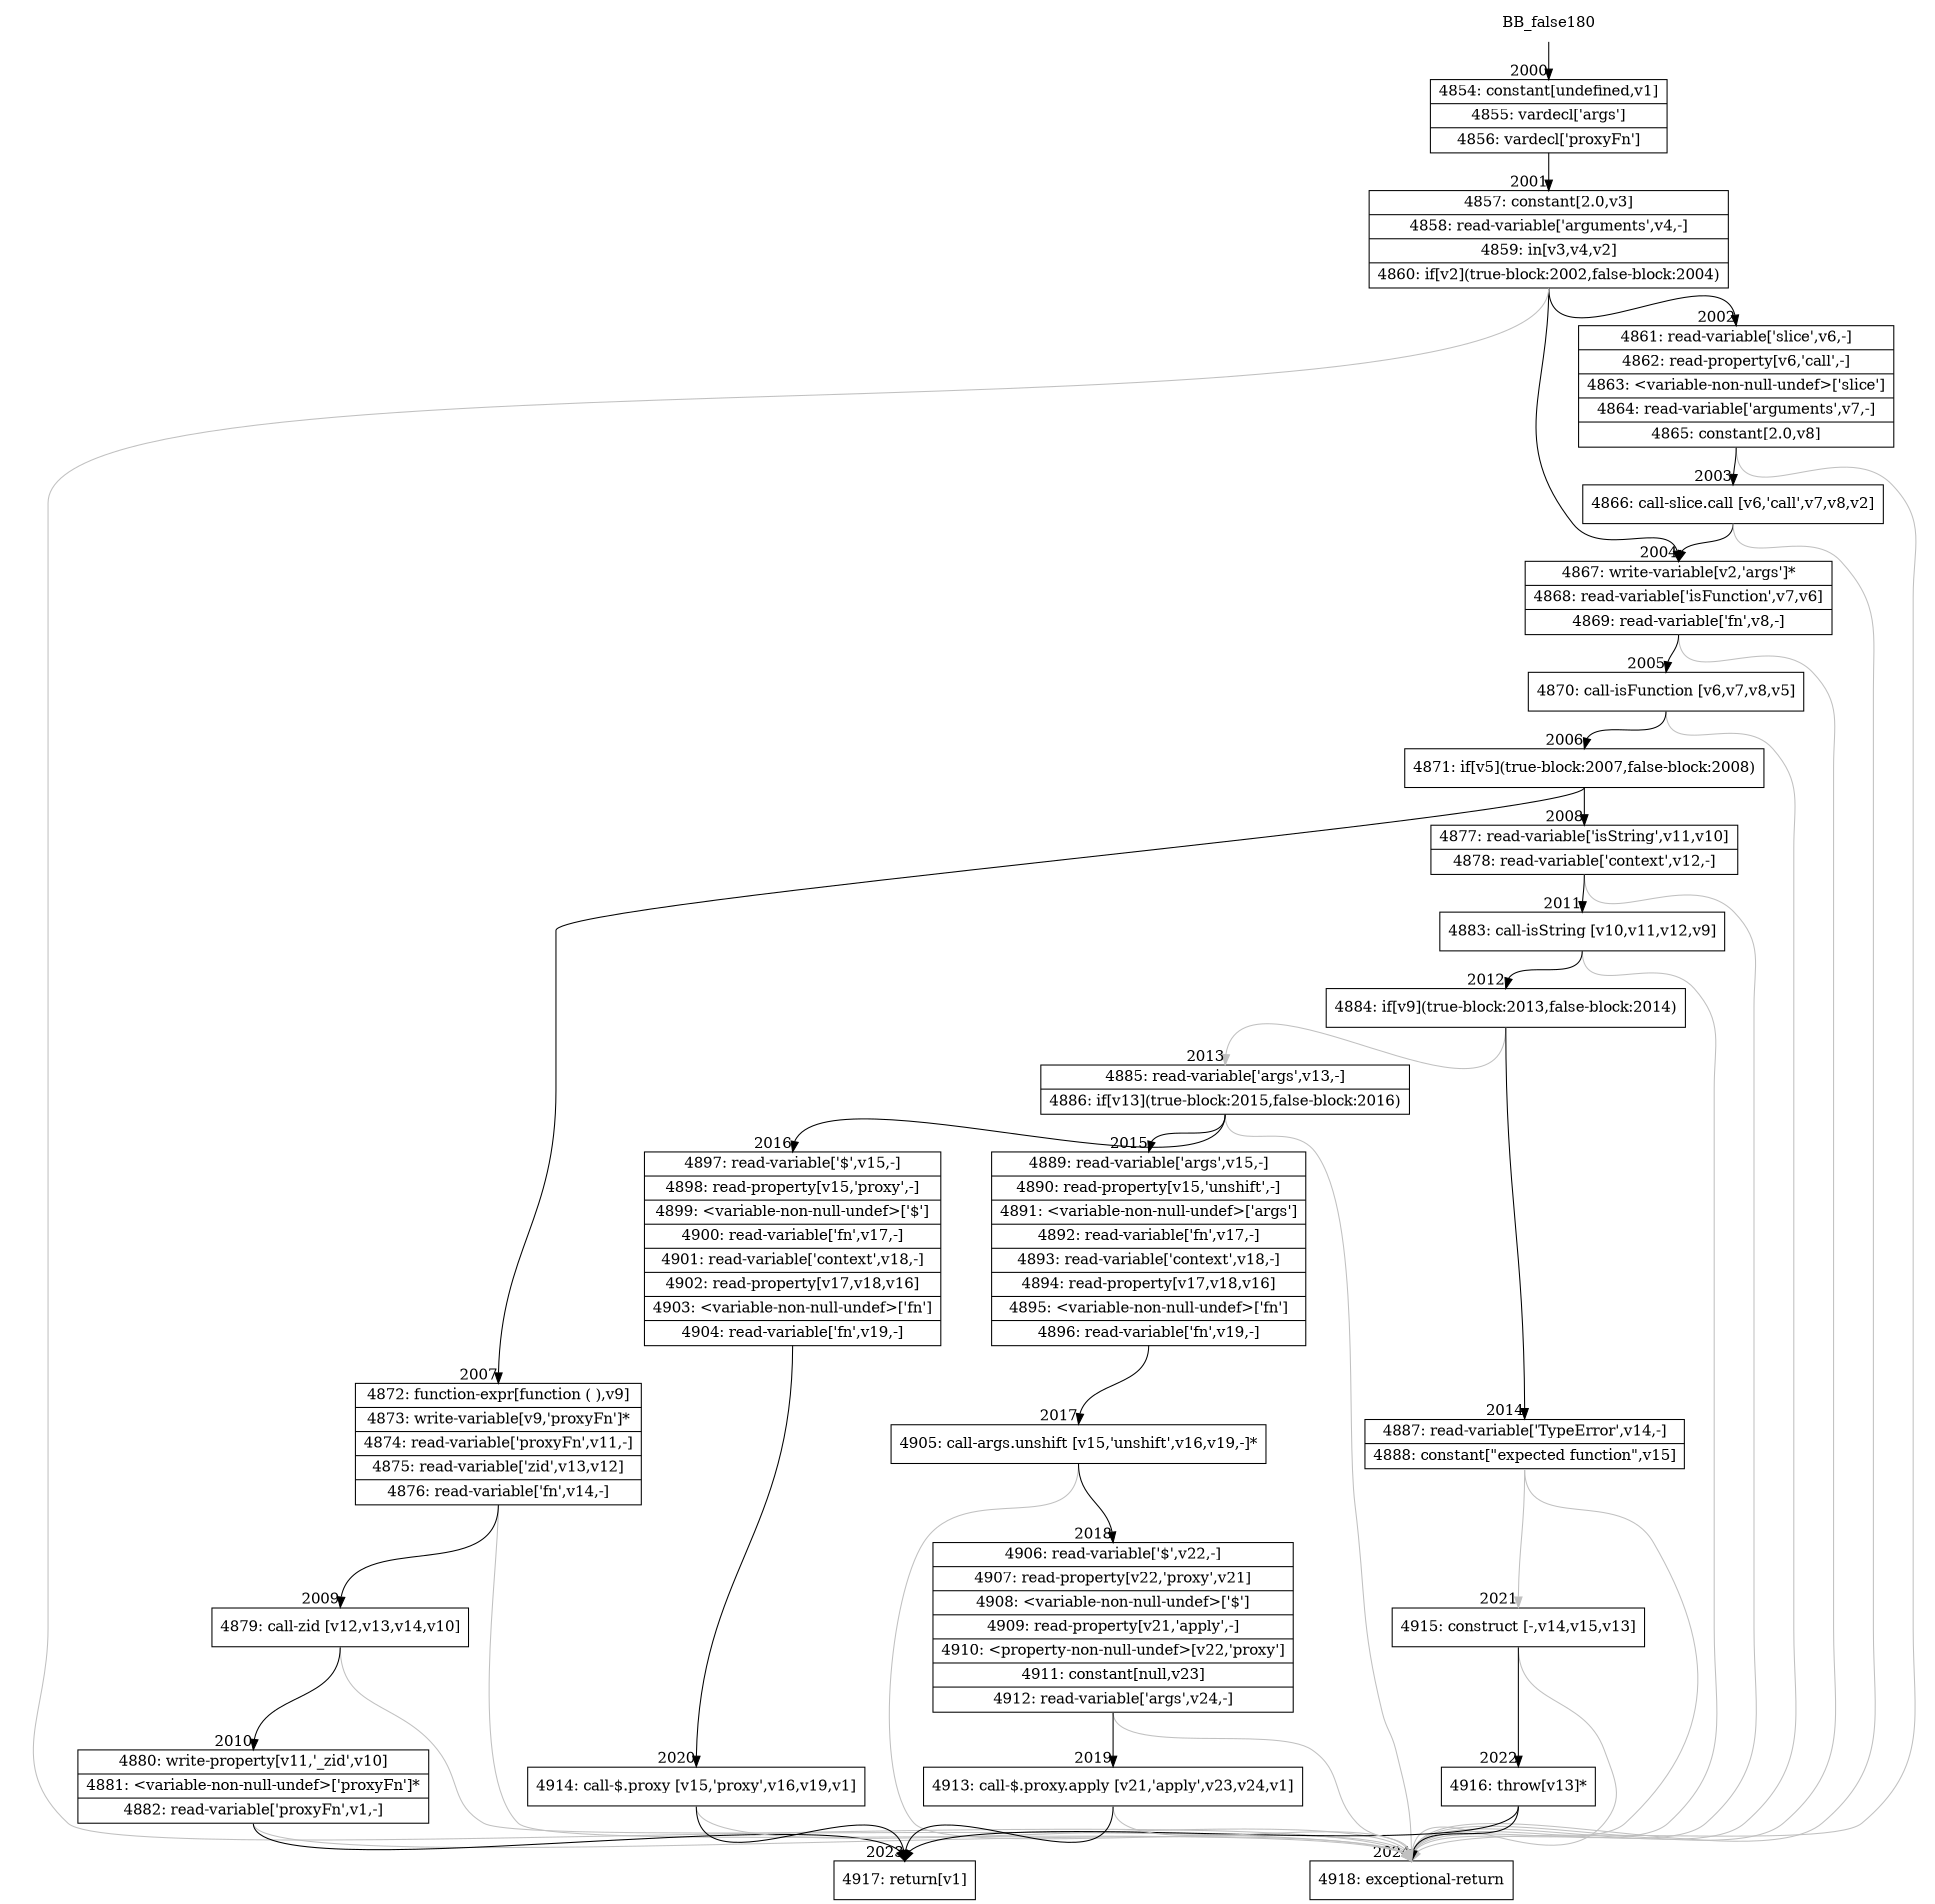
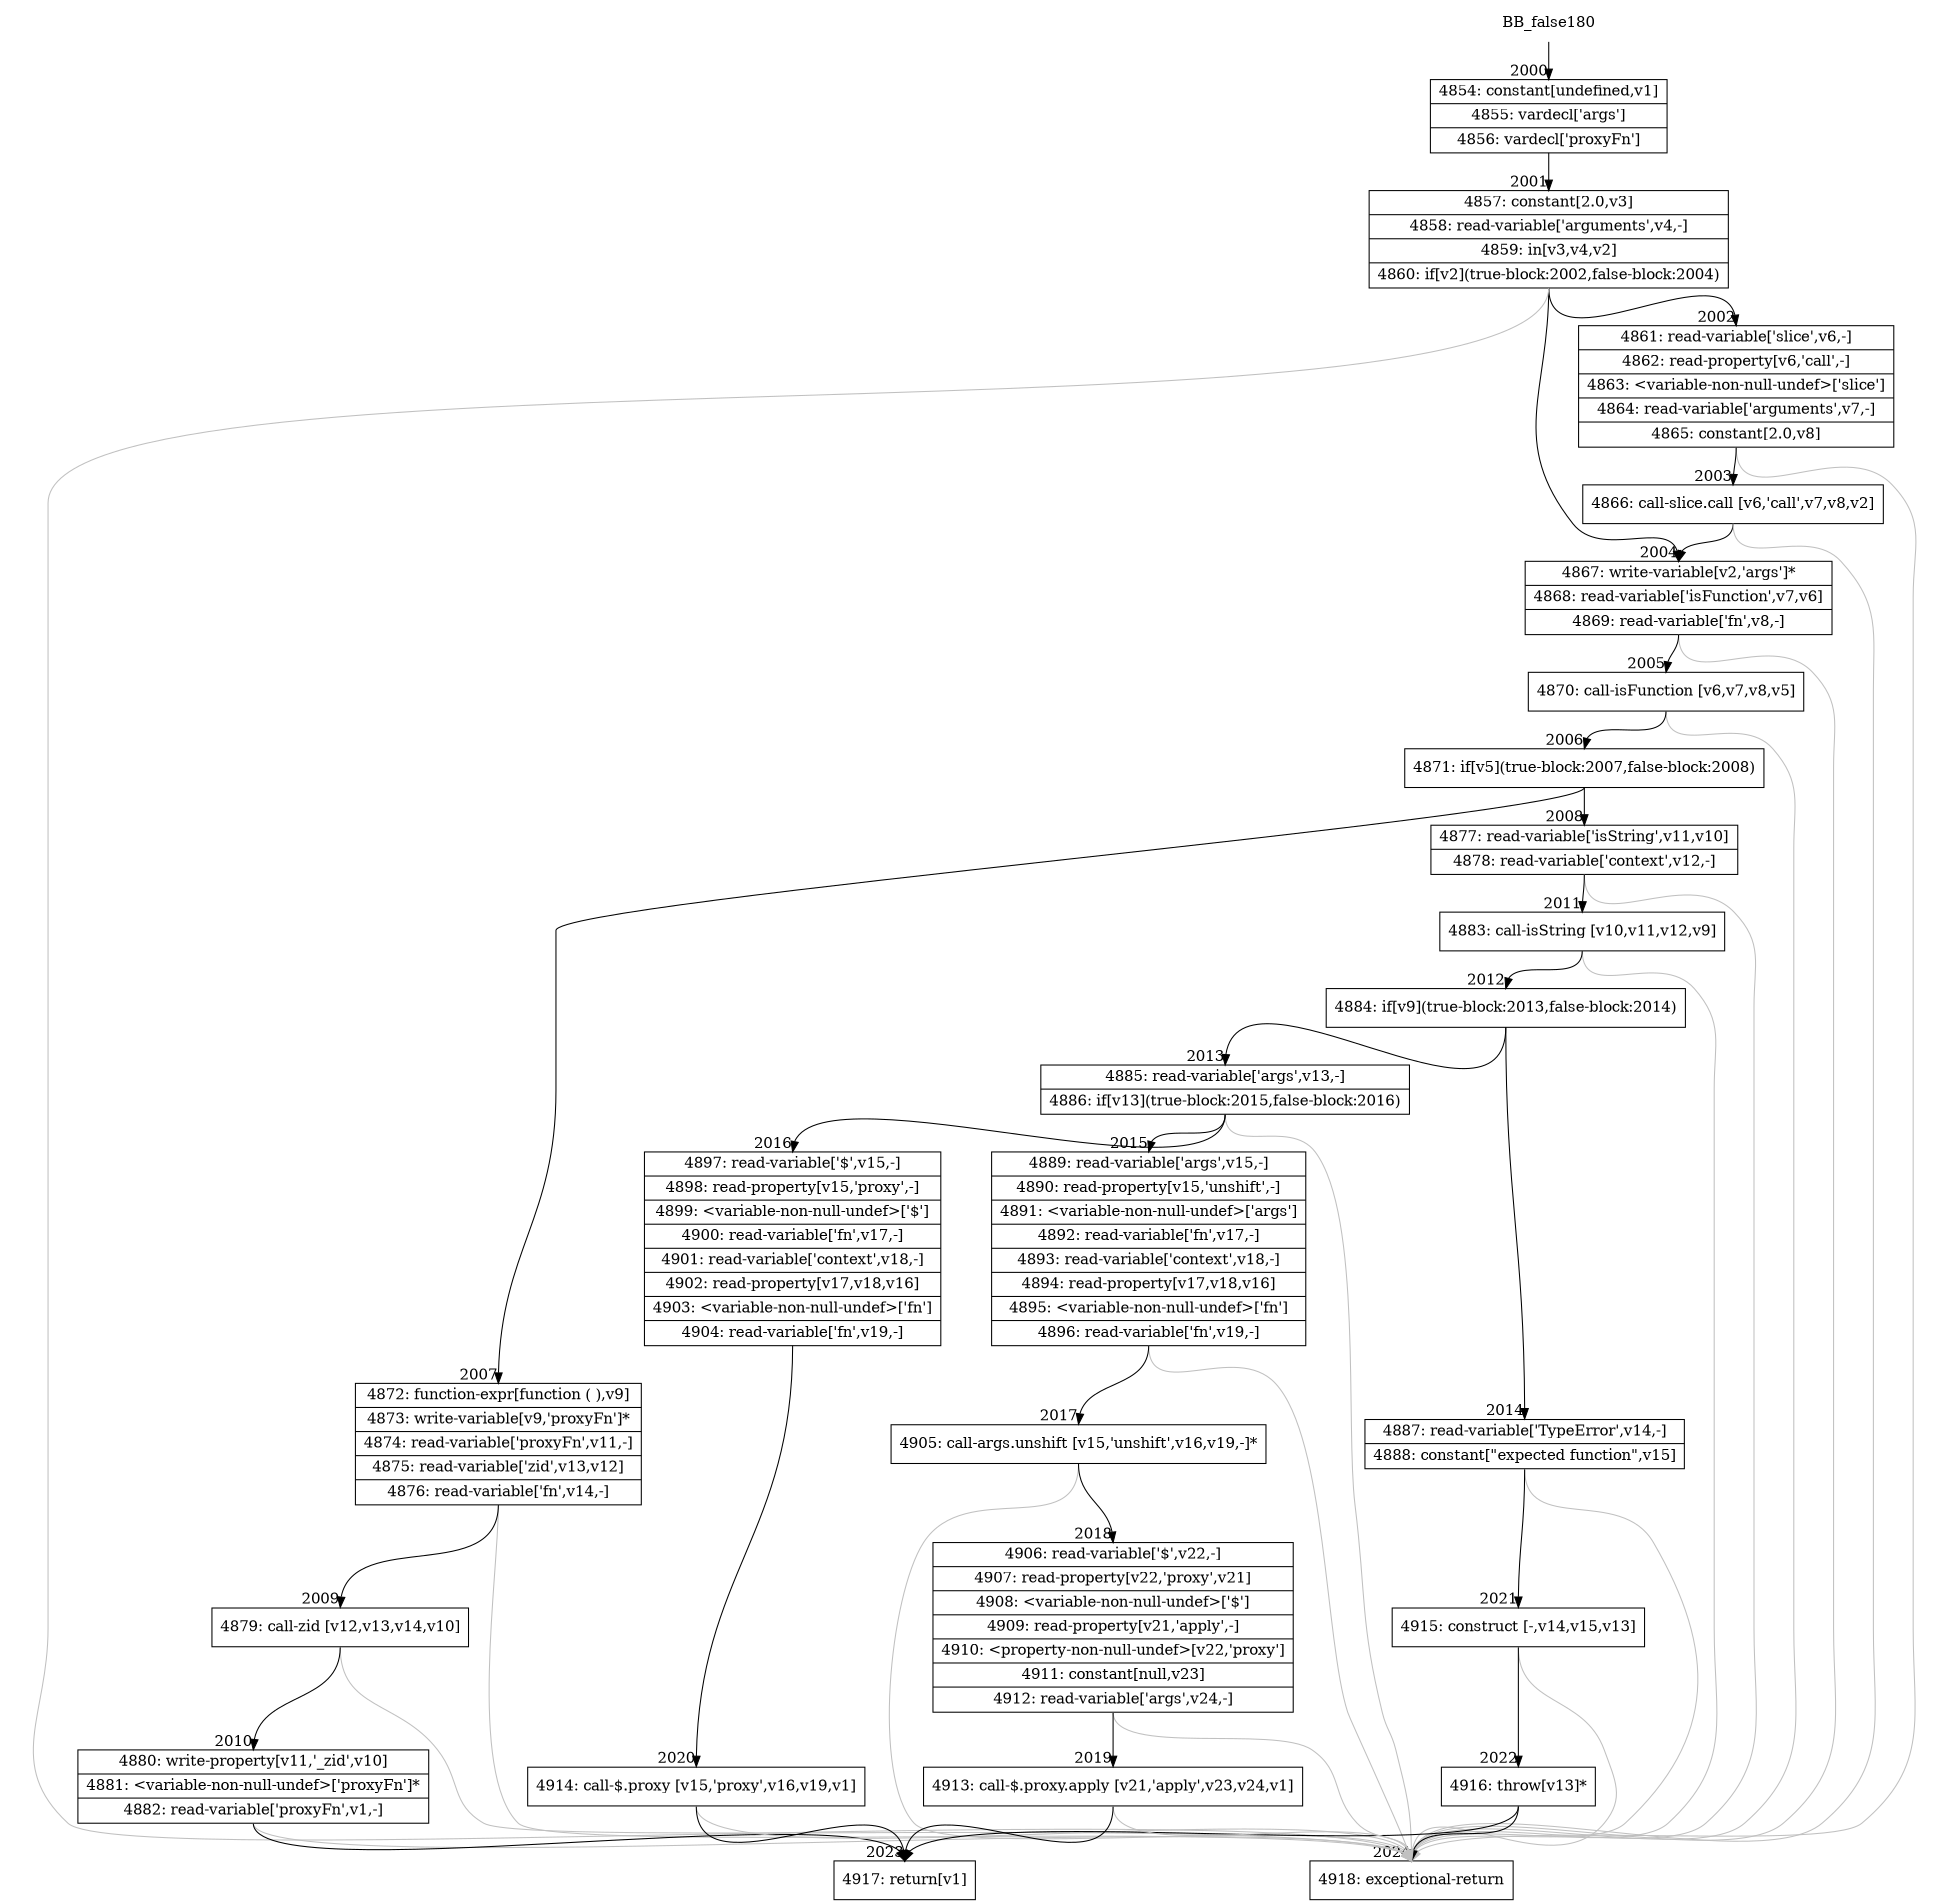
(1370, 1048) -> (1370, 1048)
(1522, 1533) -> (1522, 1533)
none -> (1323, 1547)
